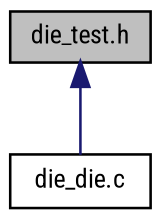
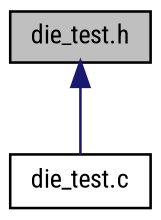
(80, 181) -> (80, 181)
